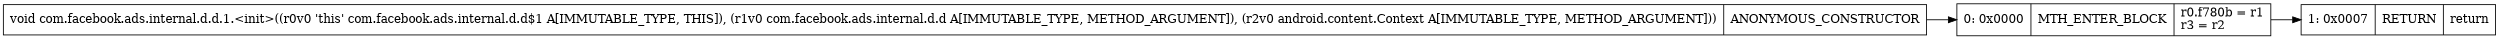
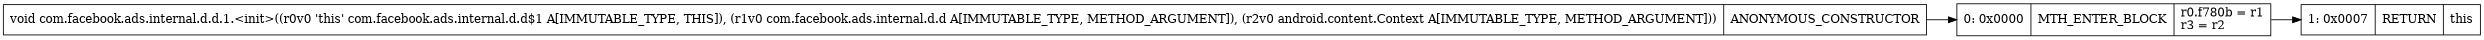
(2469, 19) -> (2462, 19)
